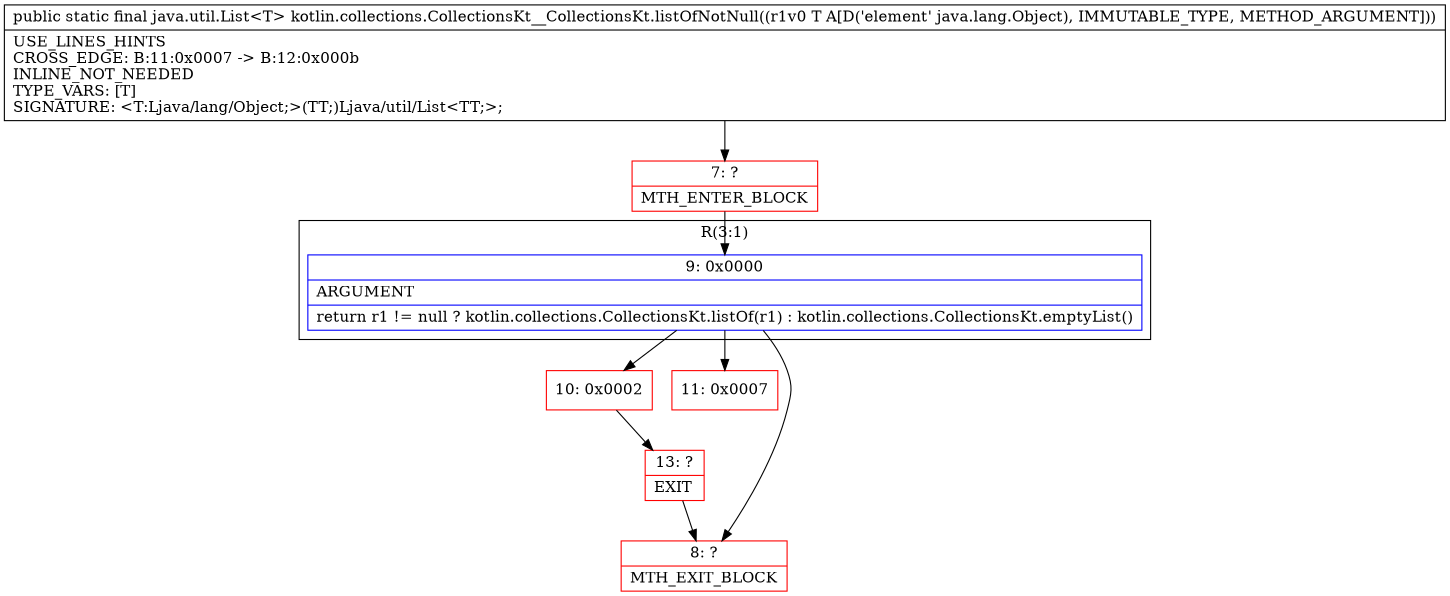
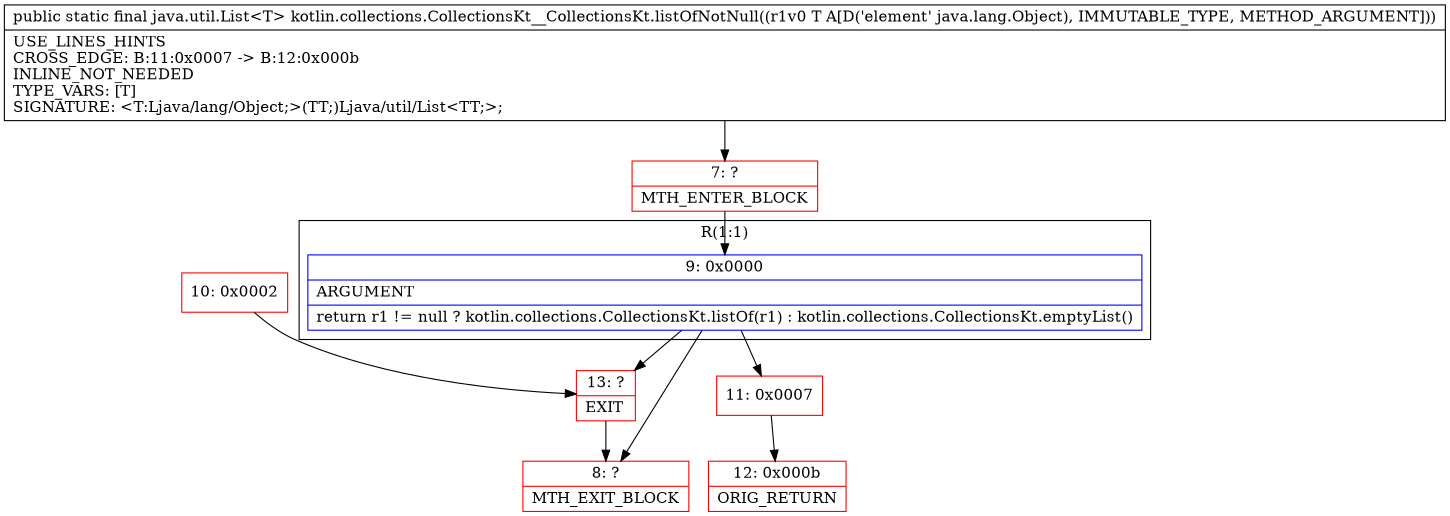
(725, 233) -> (725, 233)
(655, 347) -> (662, 347)
none -> (777, 486)
